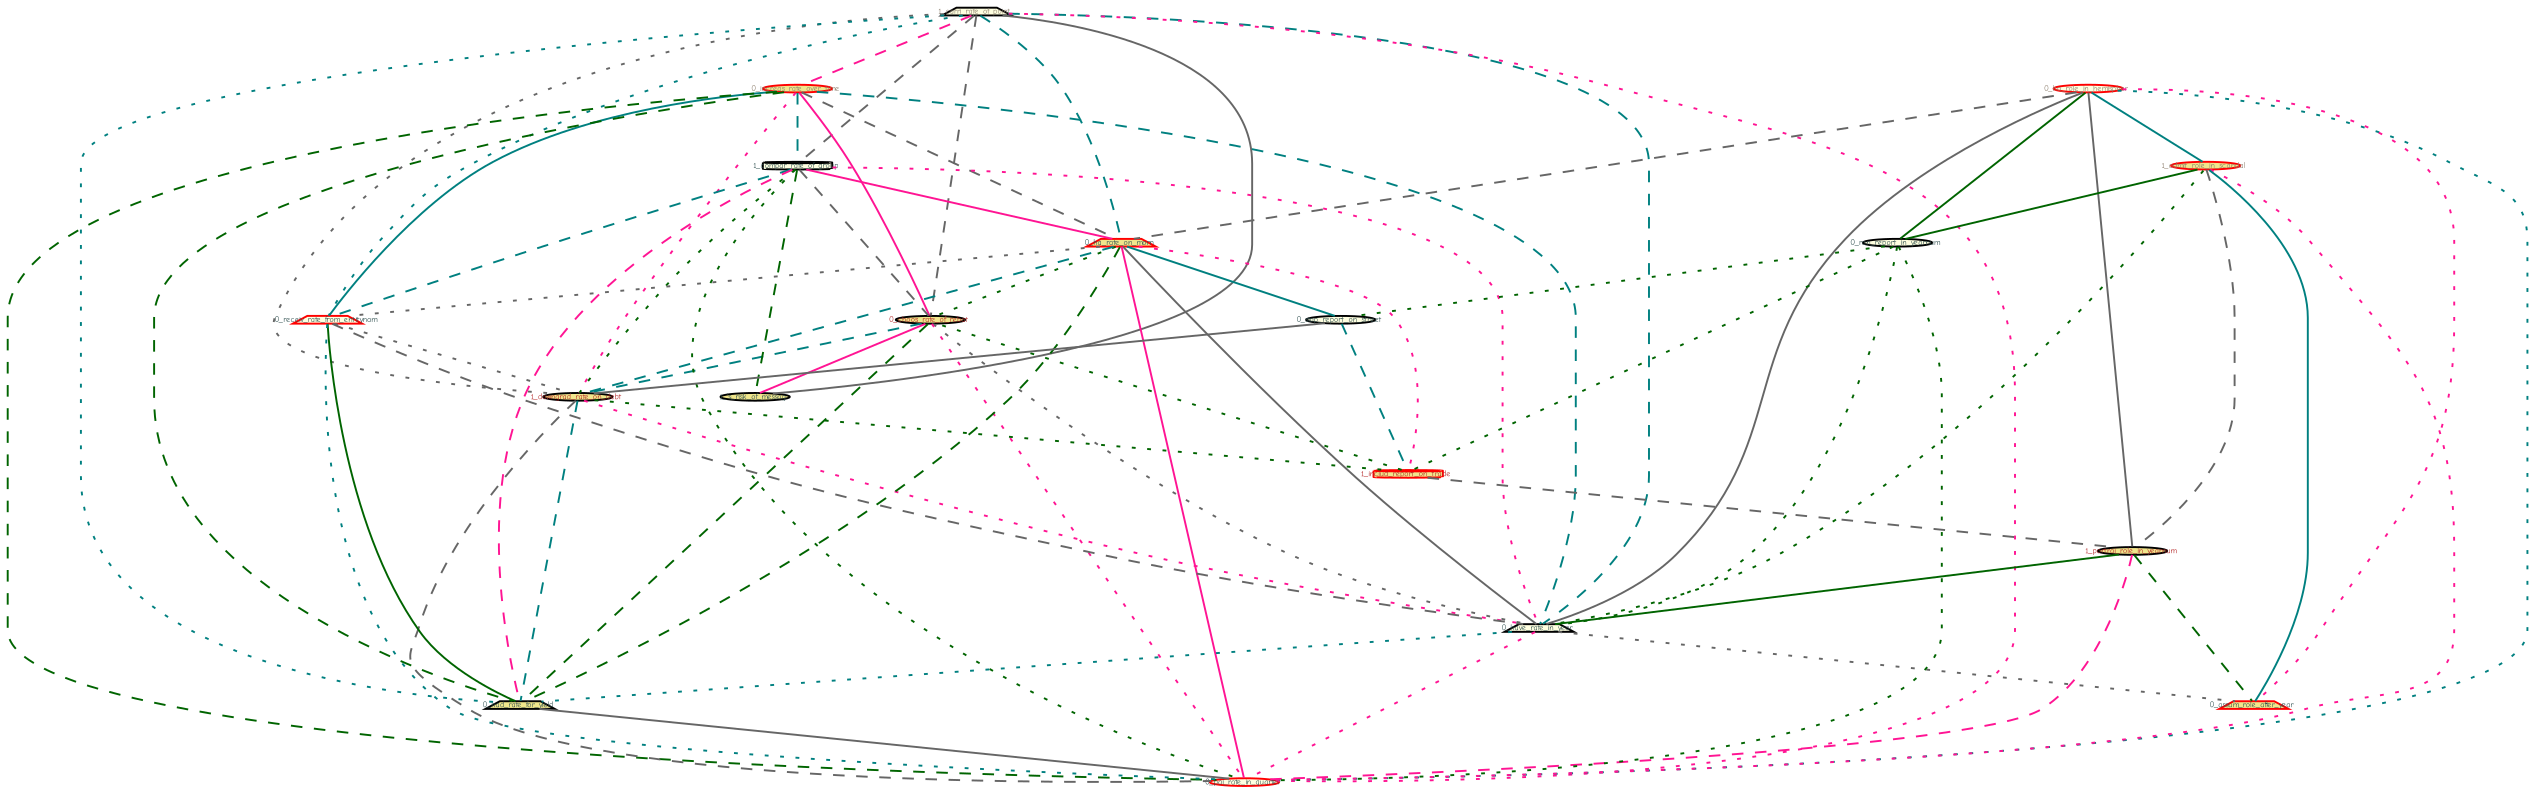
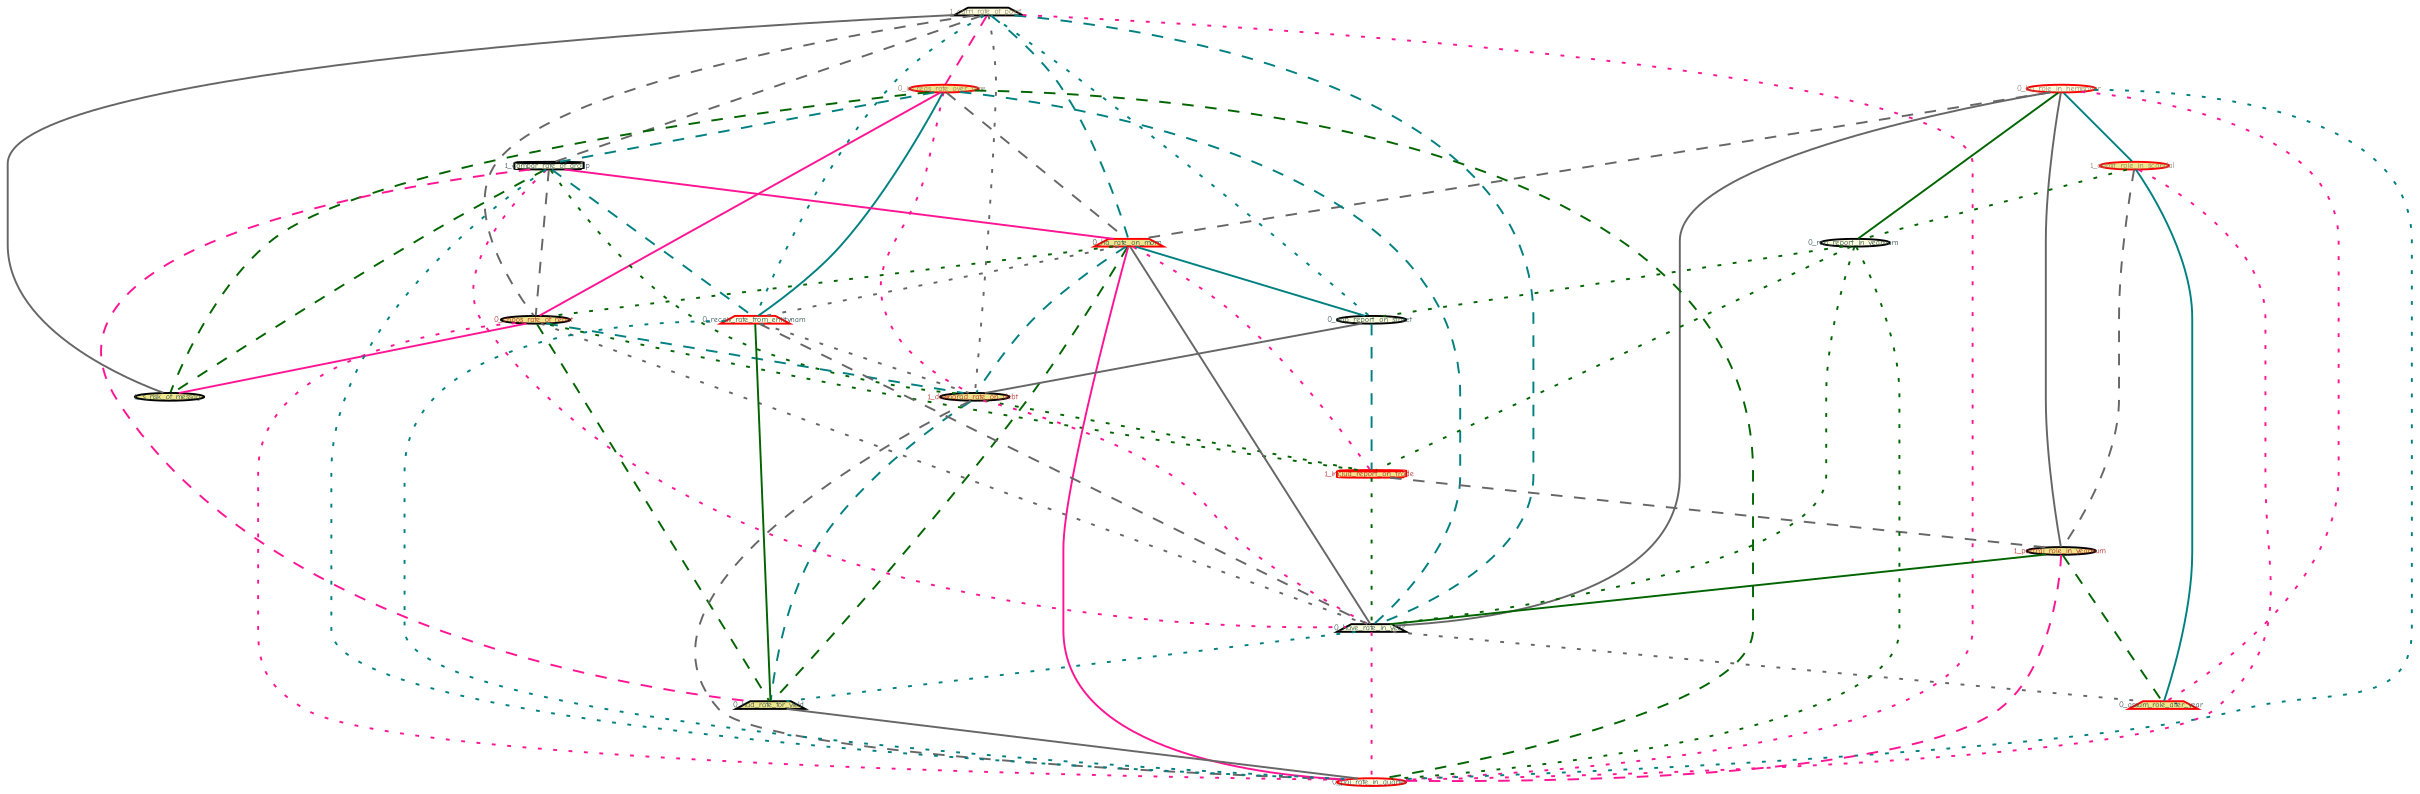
(101, 142) -> (1183, 161)
(2051, 204) -> (1995, 204)
(179, 268) -> (524, 154)
(1918, 459) -> (1372, 551)
(830, 557) -> (560, 713)
